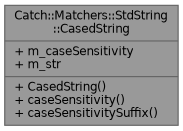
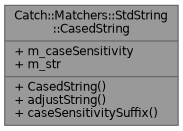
(70, 100) -> (61, 100)
